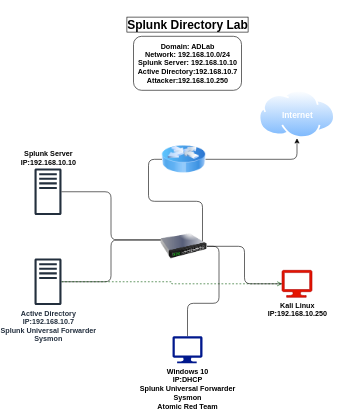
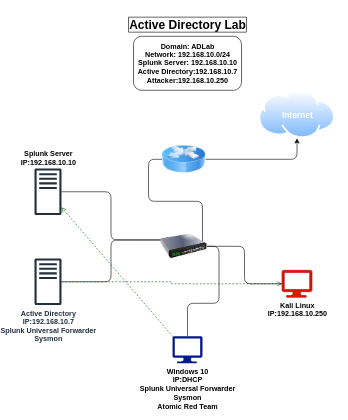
(188, 24) -> (188, 24)
none -> (143, 302)
